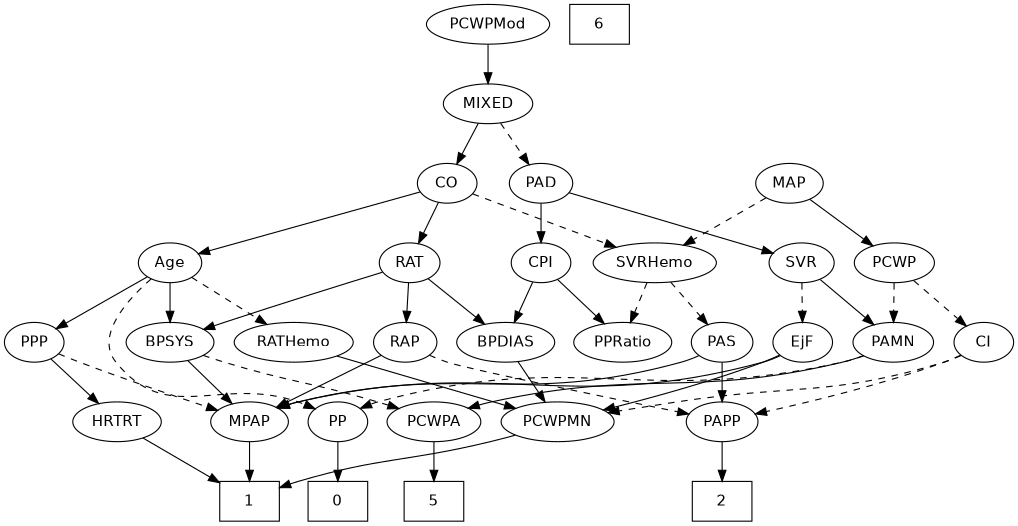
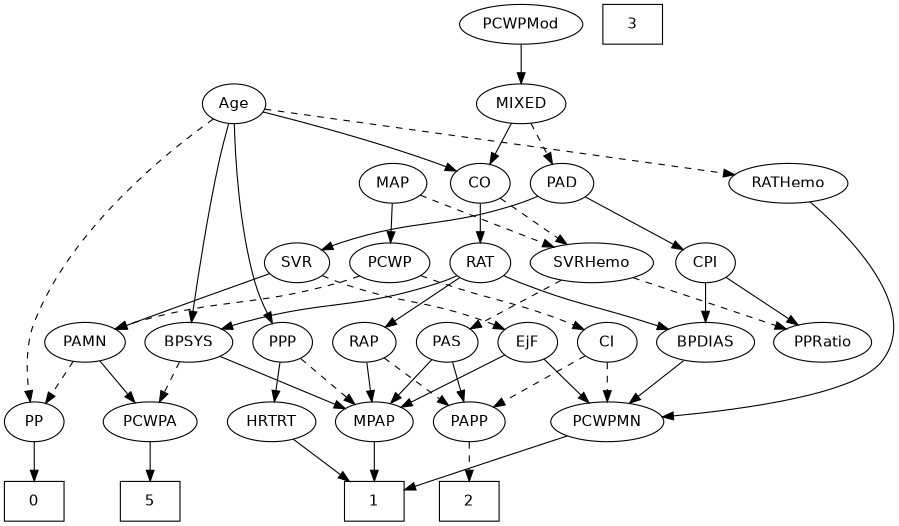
(600, 24) -> (633, 24)
(315, 221) -> (355, 137)
(722, 456) -> (469, 456)
